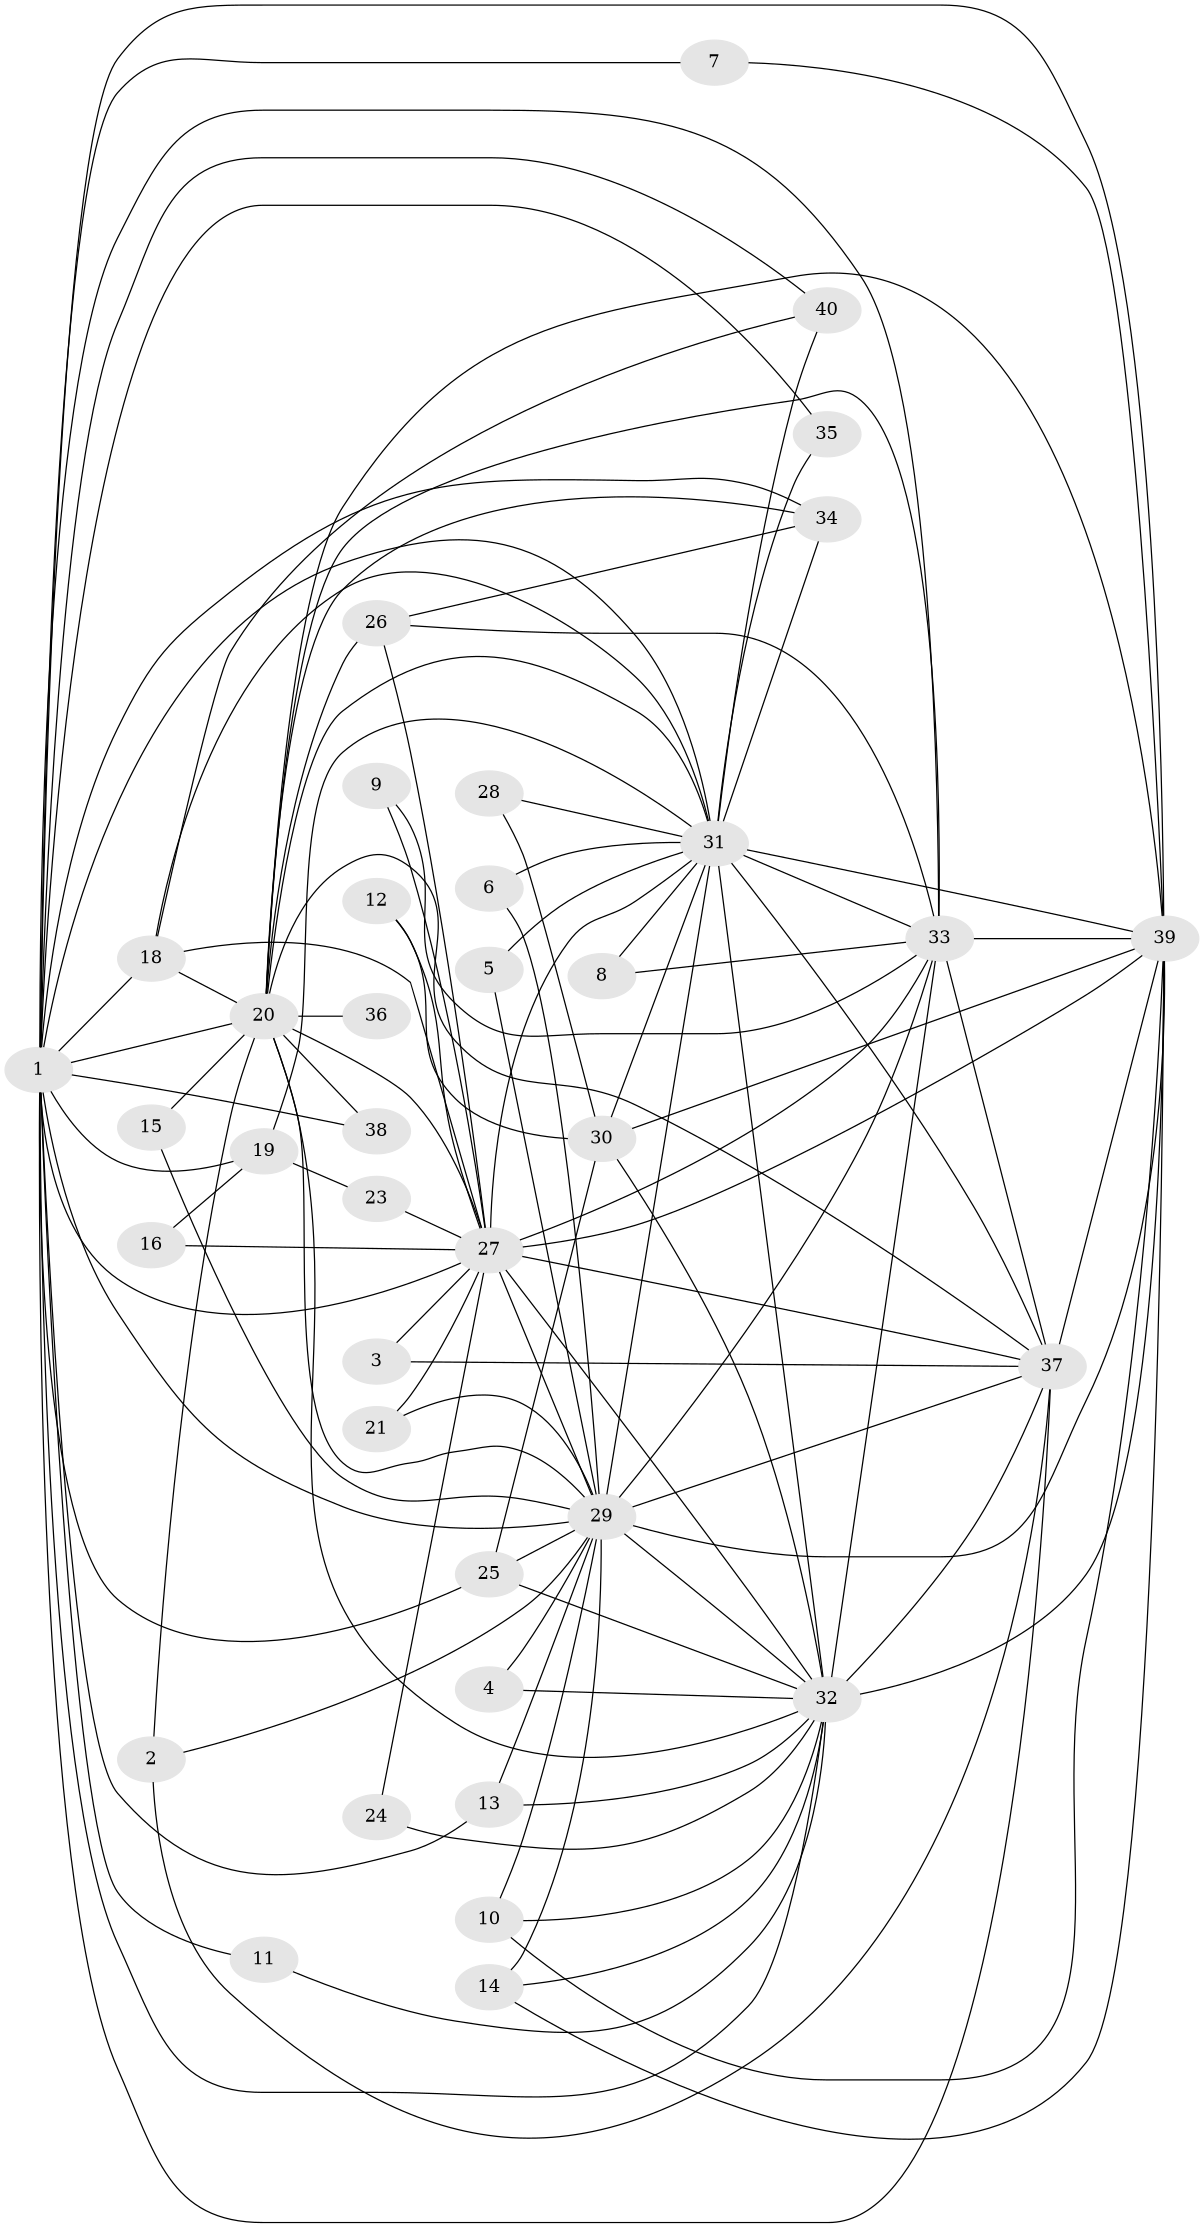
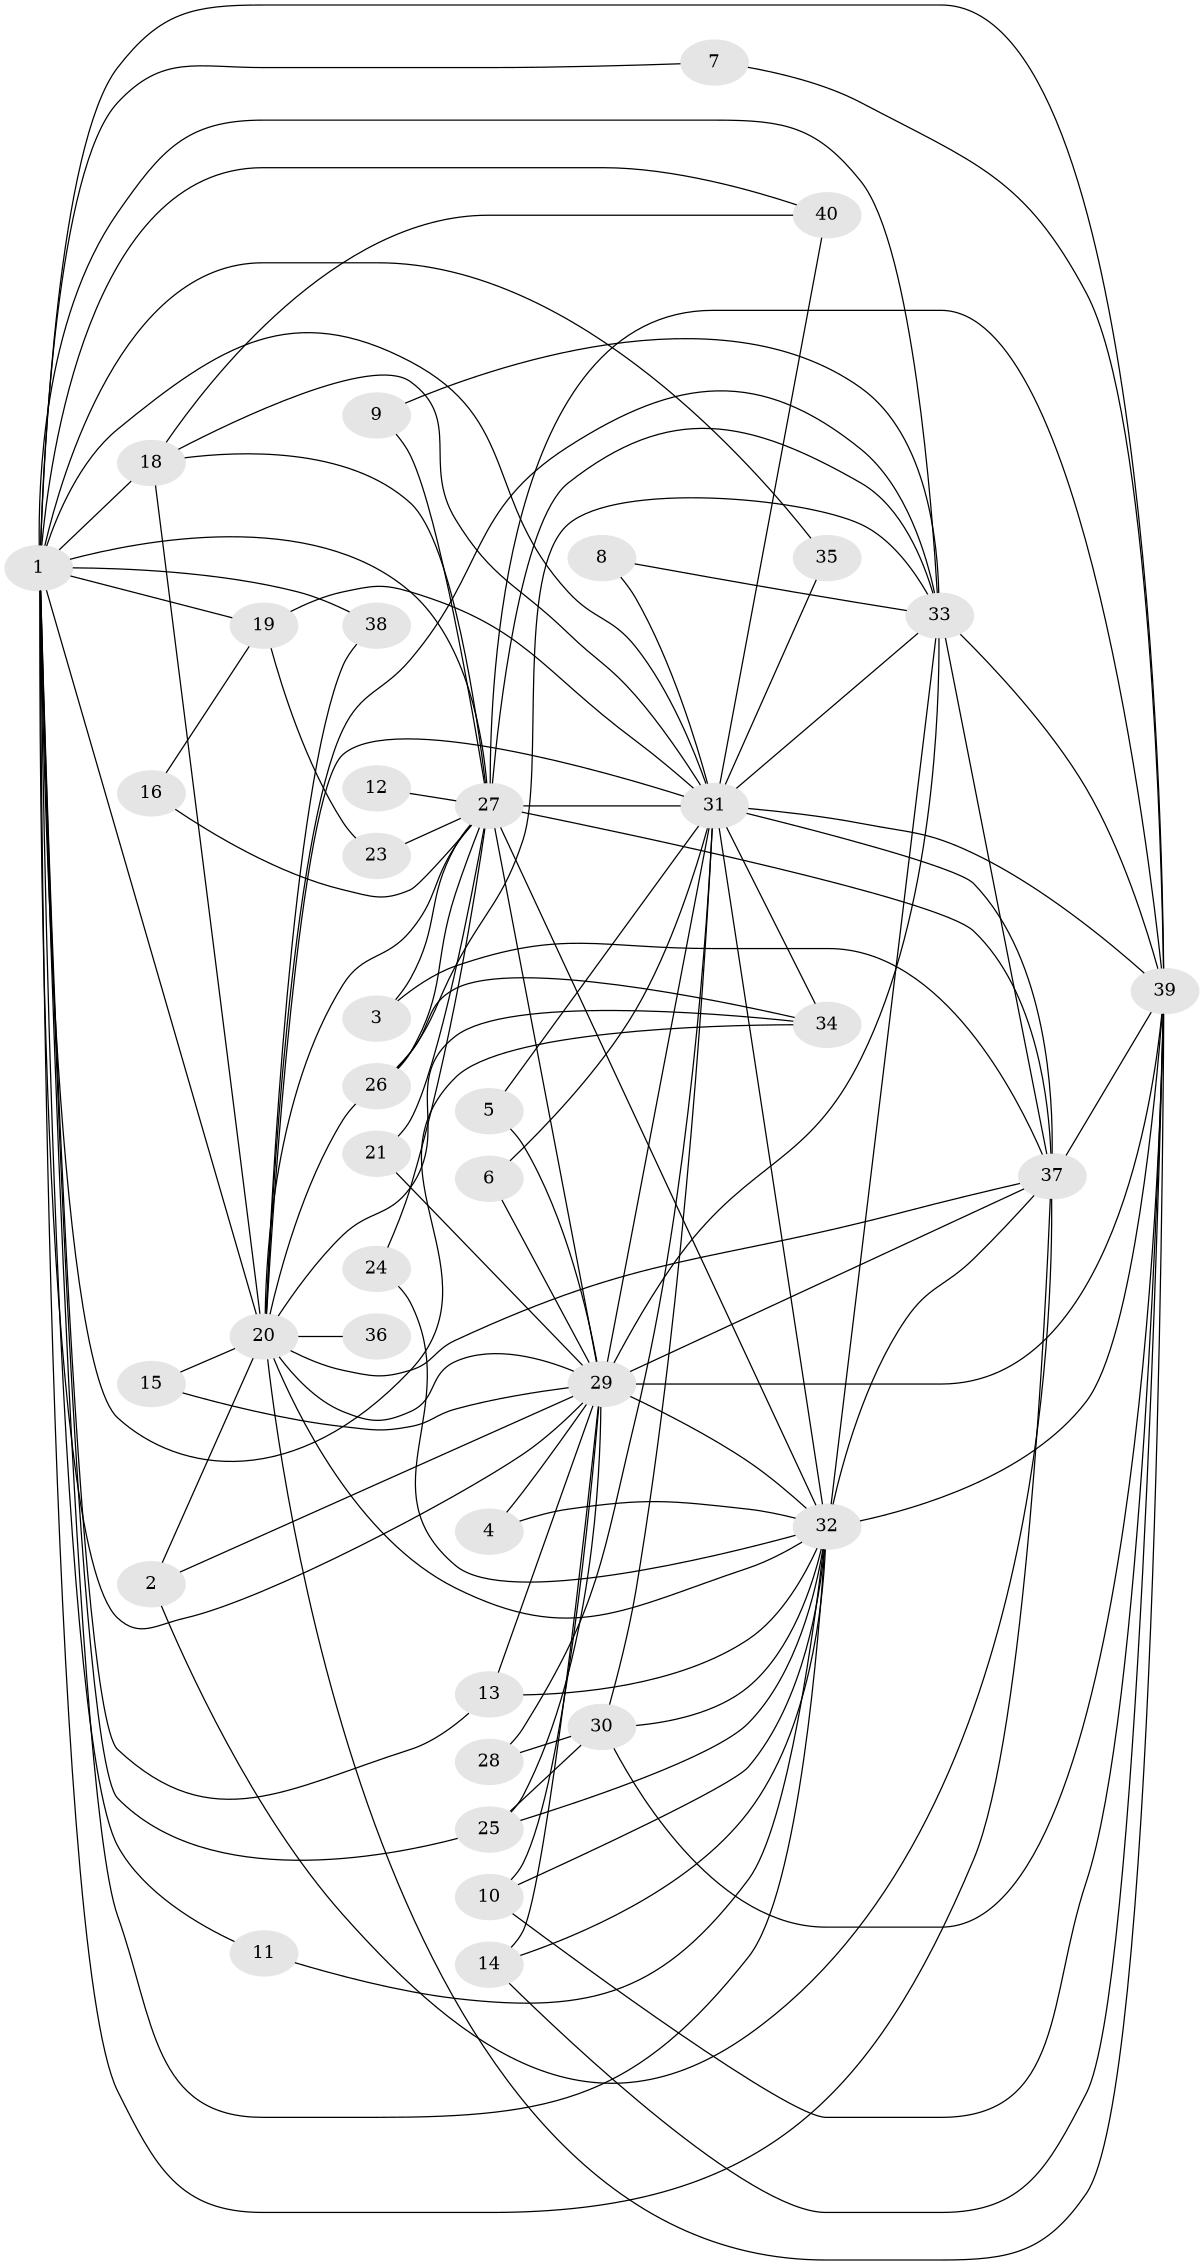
(453, 1095) -> none
